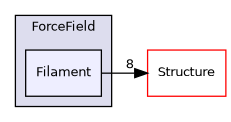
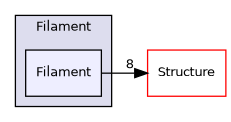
(64, 28) -> (64, 28)
